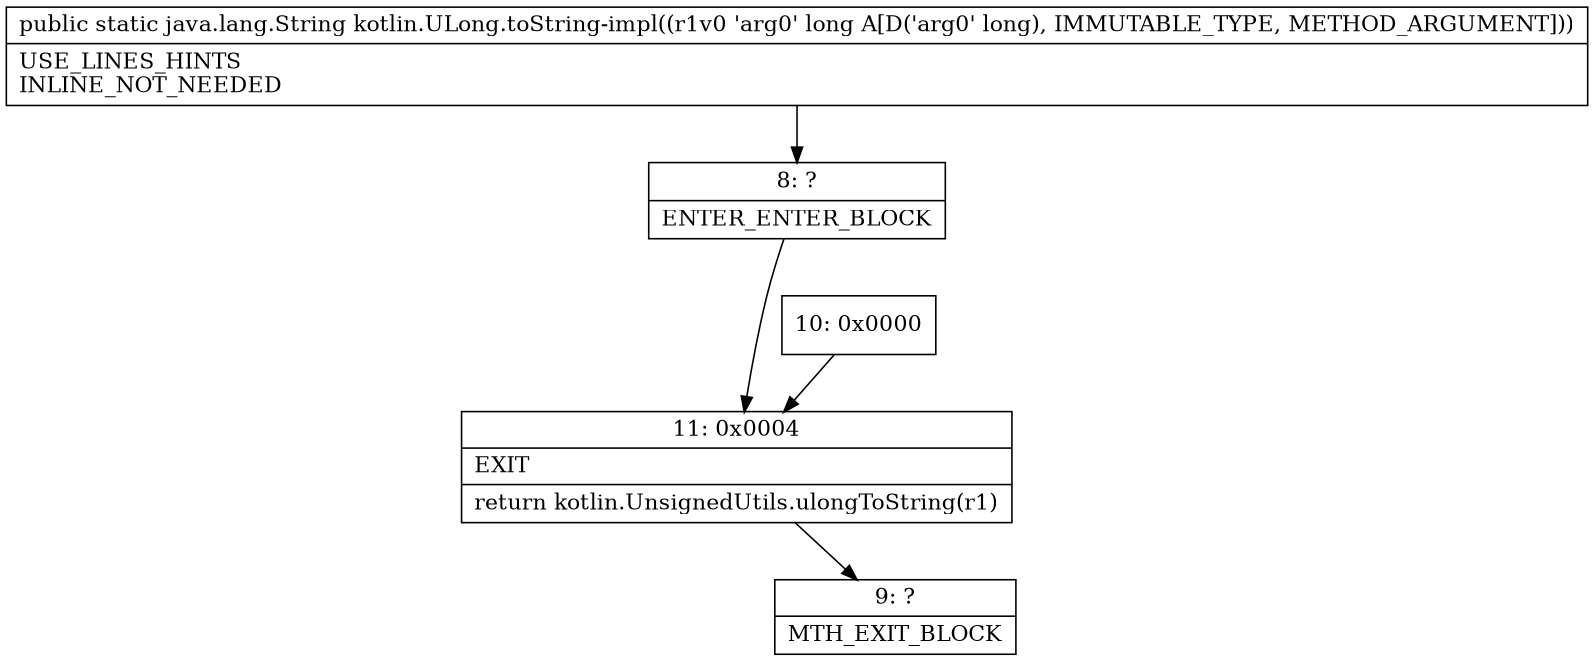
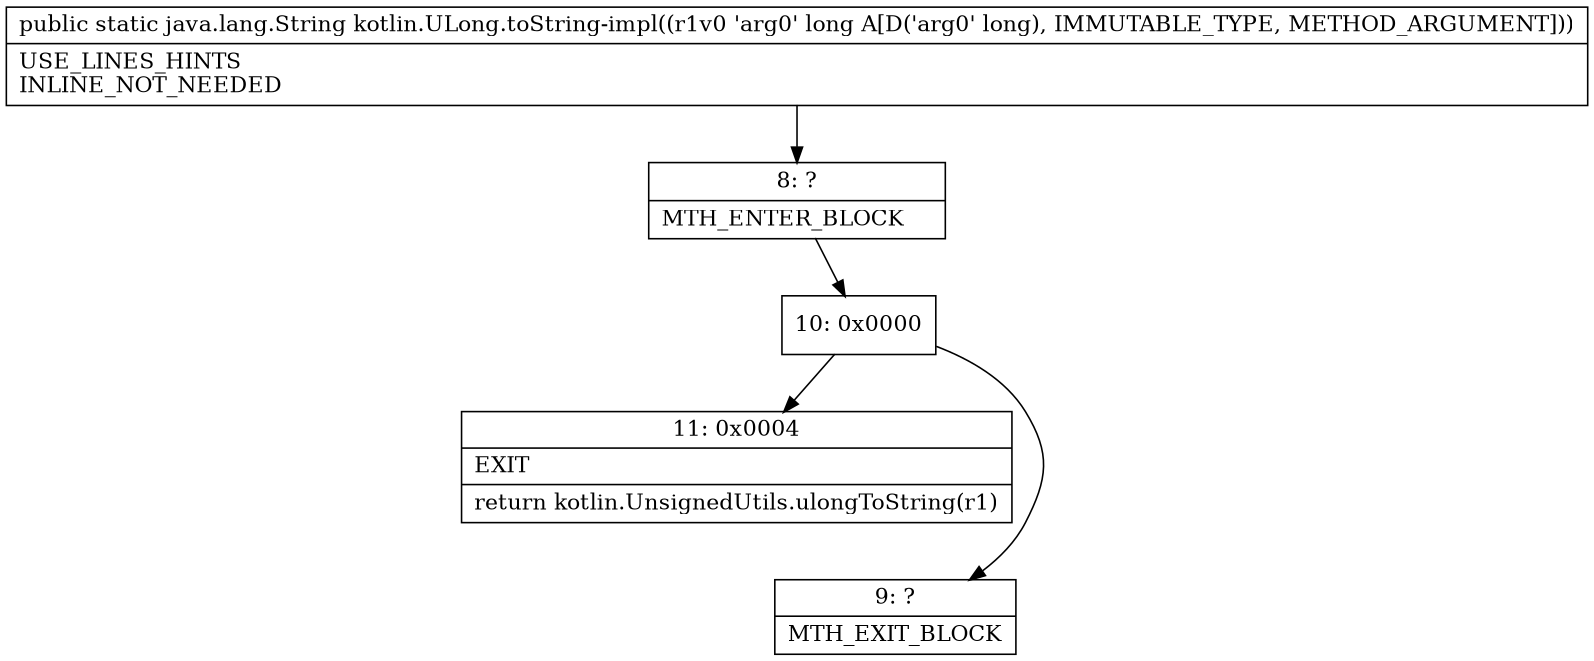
(797, 219) -> (784, 219)
(762, 317) -> (827, 260)
(820, 546) -> (1040, 443)
